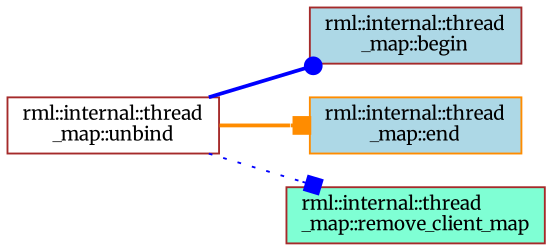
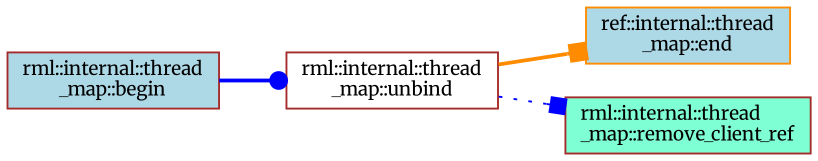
(257, 83) -> (245, 81)
(416, 125) -> (688, 36)
(416, 215) -> (688, 125)
